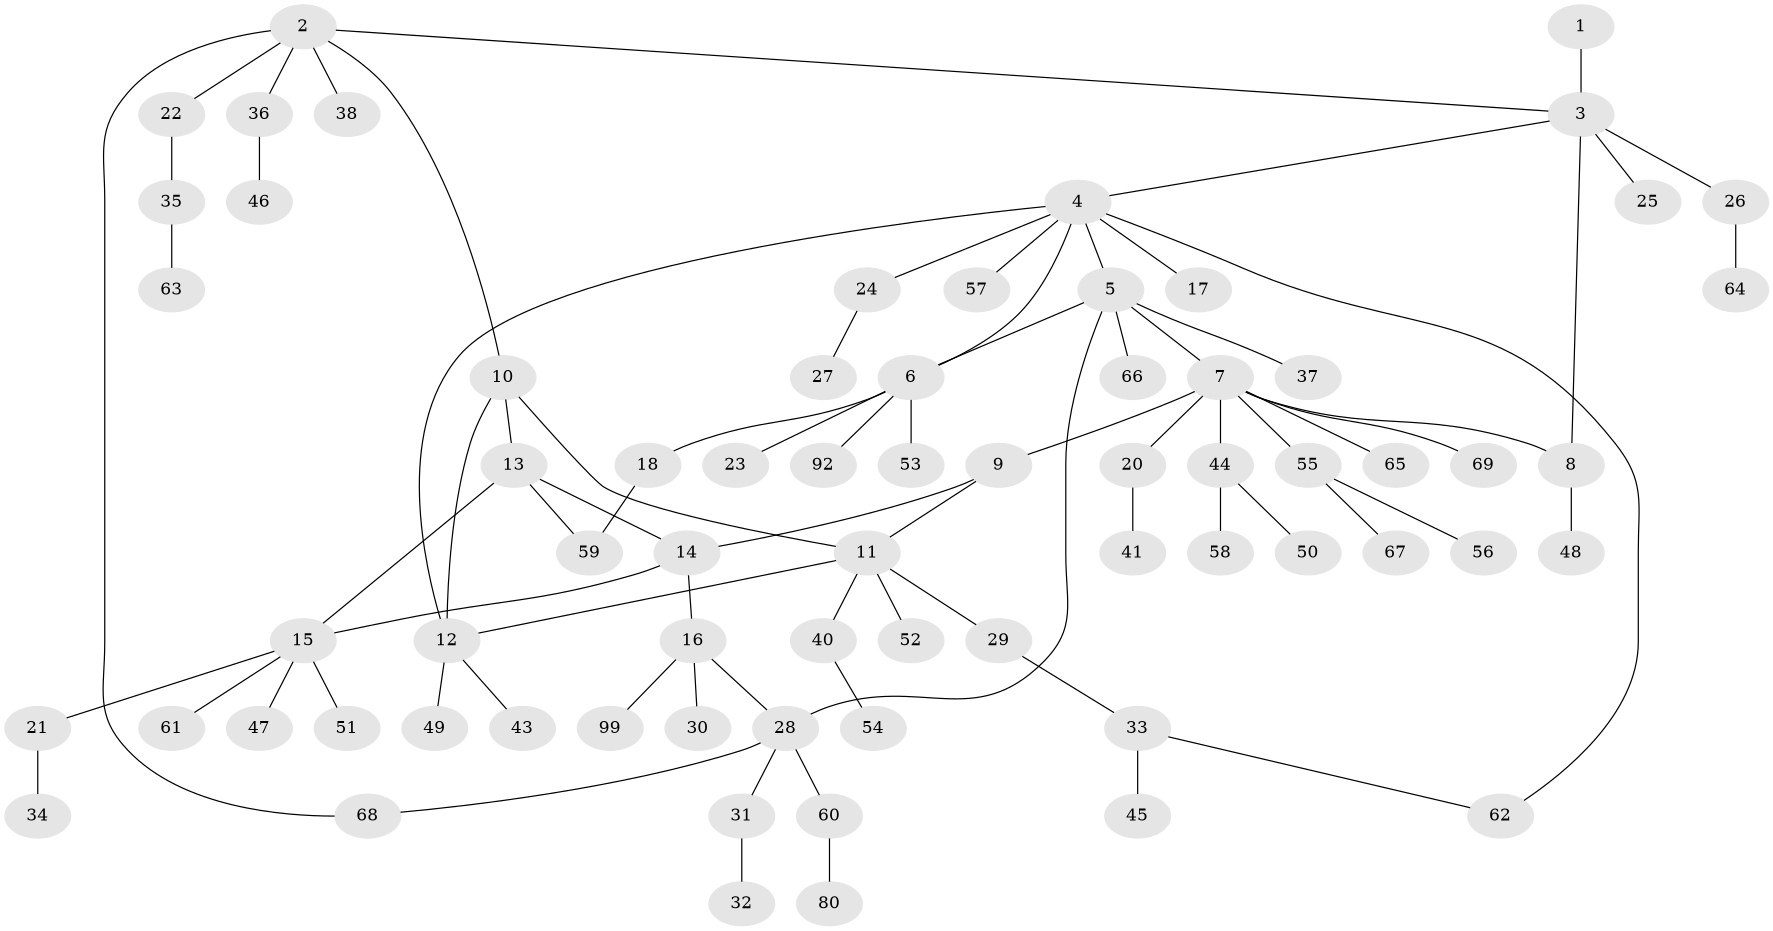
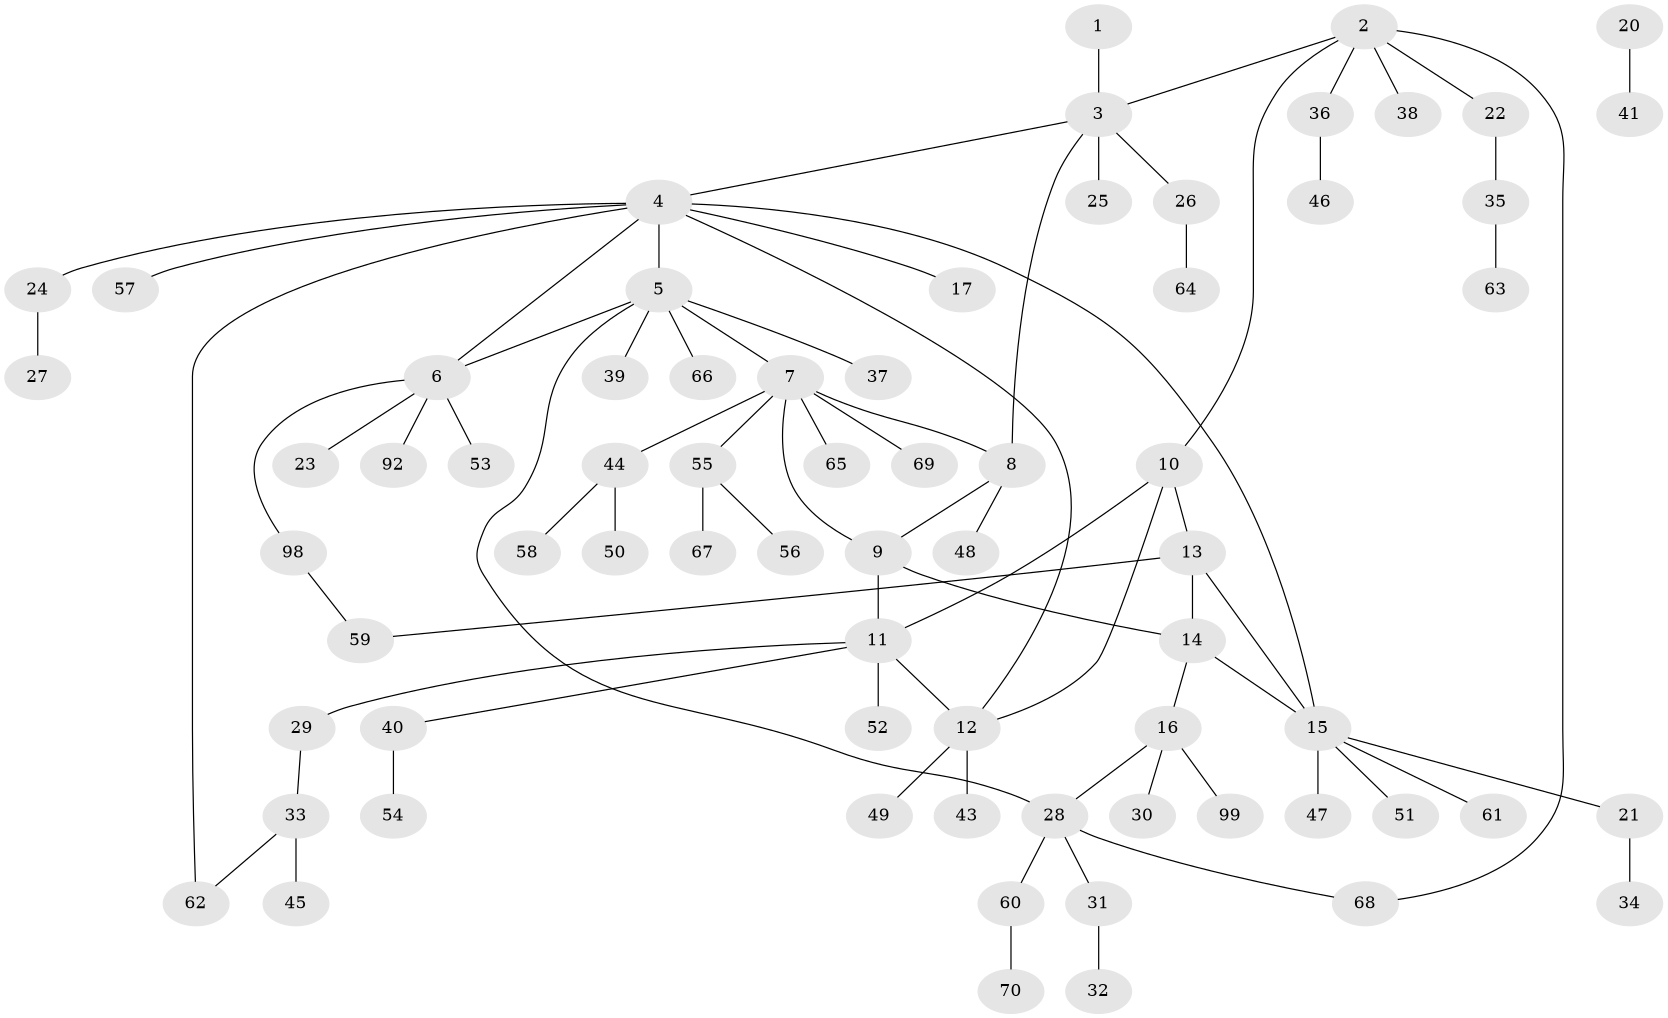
none -> (1109, 326)
none -> (615, 378)
(1177, 421) -> none
(648, 465) -> (294, 553)
none -> (945, 509)
(829, 904) -> (1011, 991)
